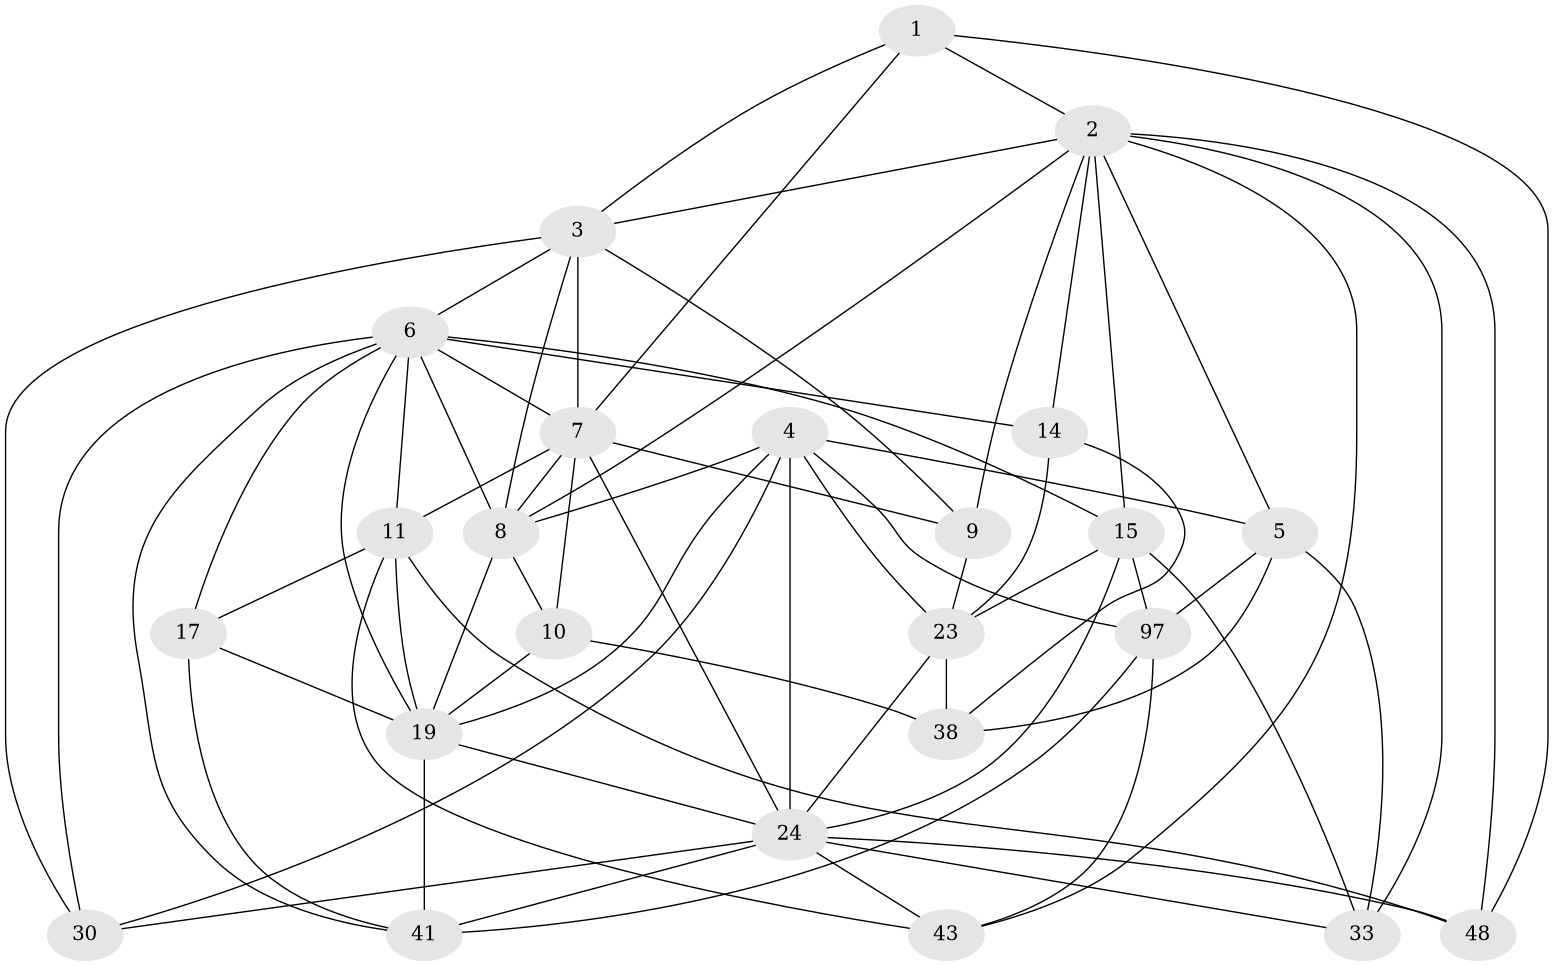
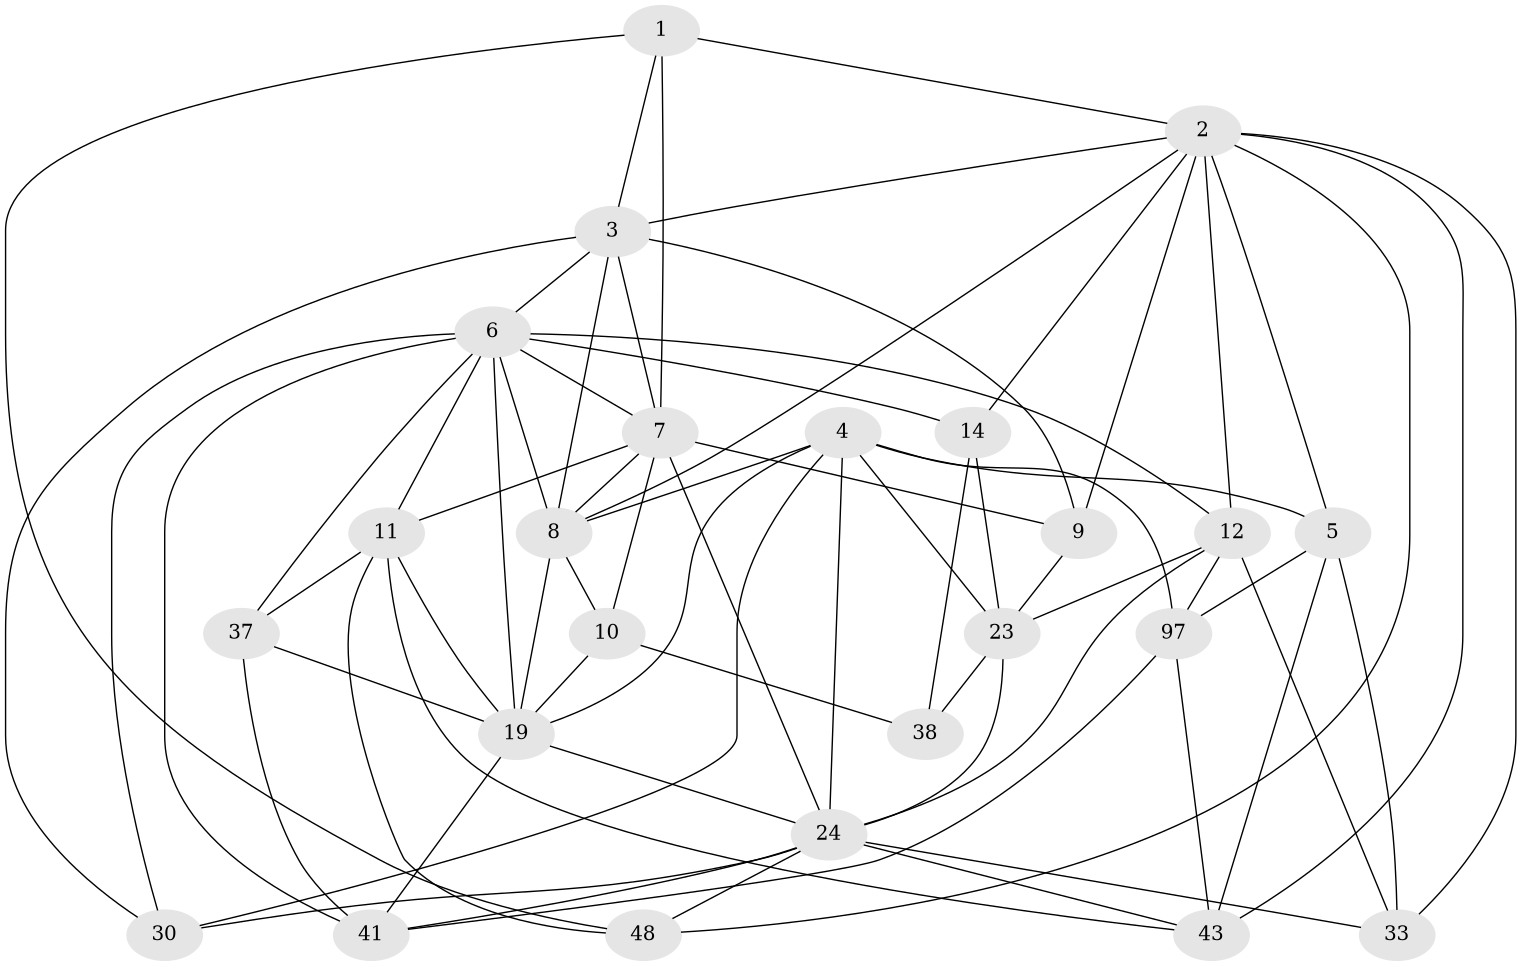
(1126, 533) -> (1233, 533)
(188, 634) -> (241, 634)
(1164, 683) -> (1272, 734)
